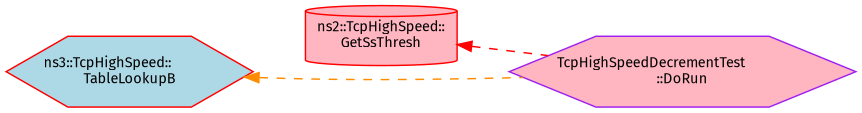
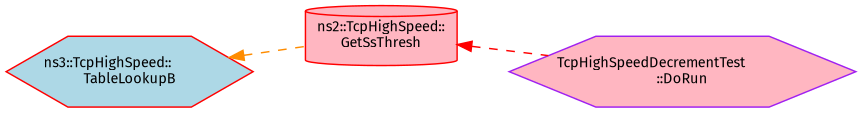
(391, 80) -> (274, 51)
